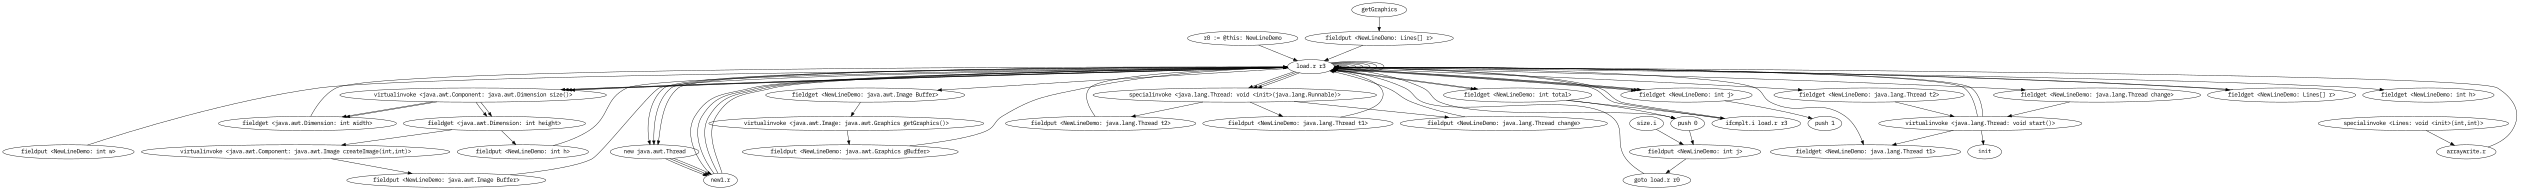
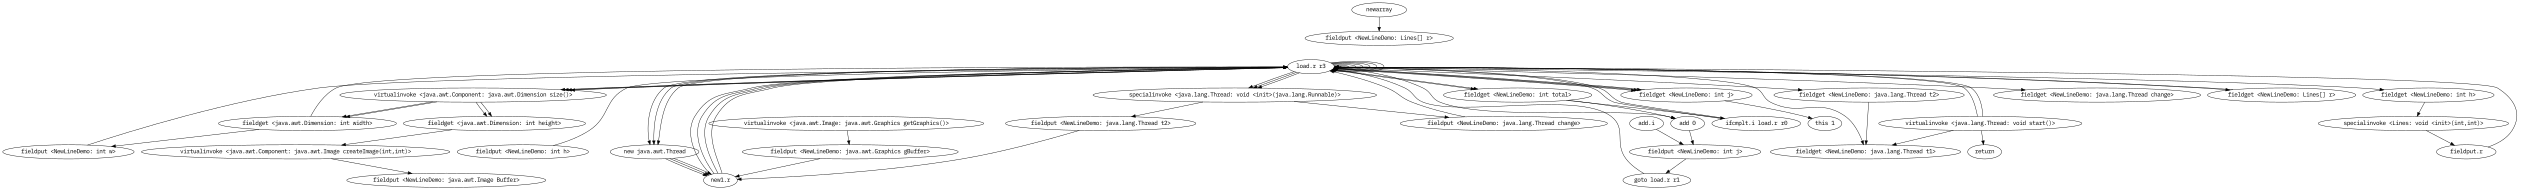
(1379, 10) -> (1379, 10)
(1243, 38) -> none
(1346, 52) -> none
(1170, 73) -> (912, 166)
(881, 75) -> none
(1081, 89) -> (780, 167)
(865, 95) -> none
none -> (2422, 108)
(1923, 109) -> (1867, 121)
(2041, 109) -> none
(1298, 123) -> none
(1647, 123) -> (1647, 123)
(1688, 123) -> (1688, 123)
(1756, 123) -> (1756, 123)
(1825, 123) -> (1825, 123)
(507, 136) -> none
none -> (187, 138)
(1985, 152) -> (1985, 152)
(2466, 152) -> (2466, 152)
(1657, 180) -> (1657, 180)
